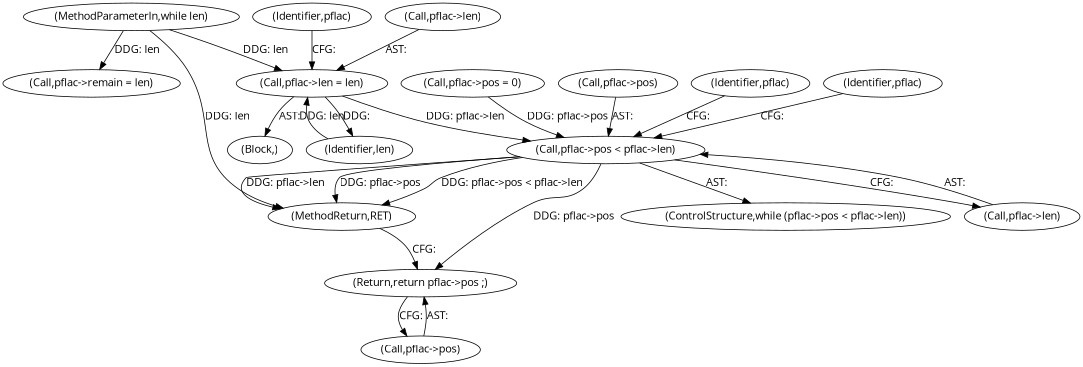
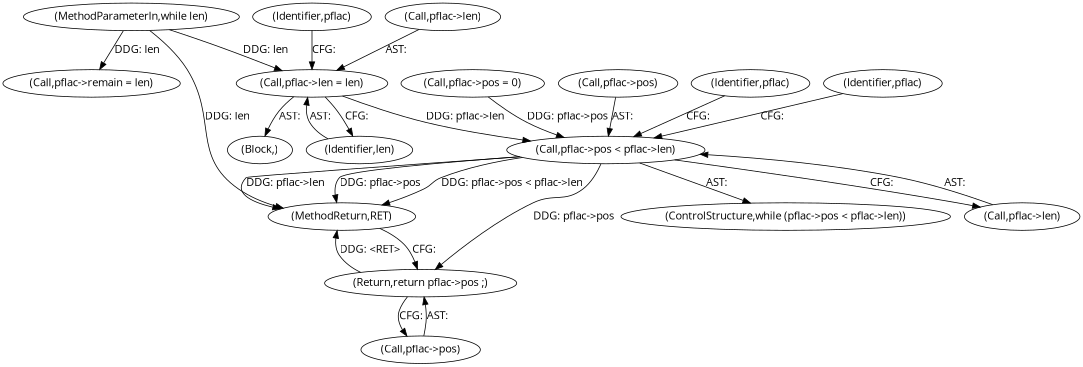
(322, 117) -> (322, 117)
(358, 117) -> (358, 117)
none -> (342, 259)
